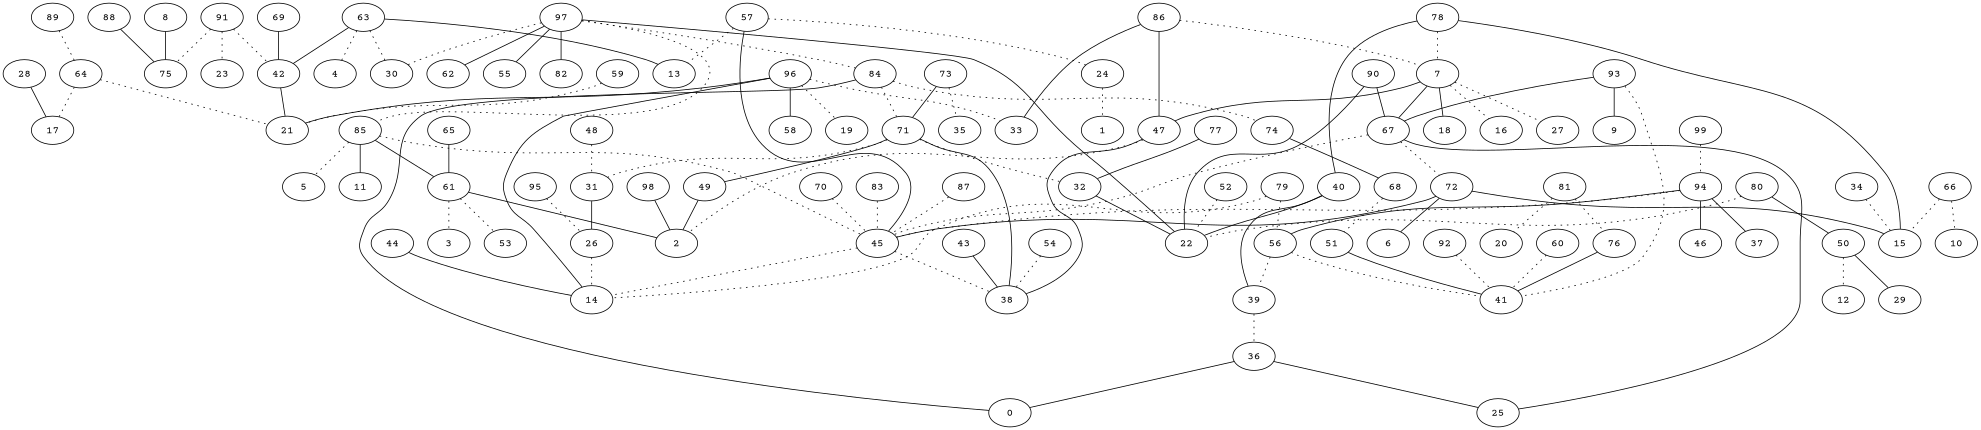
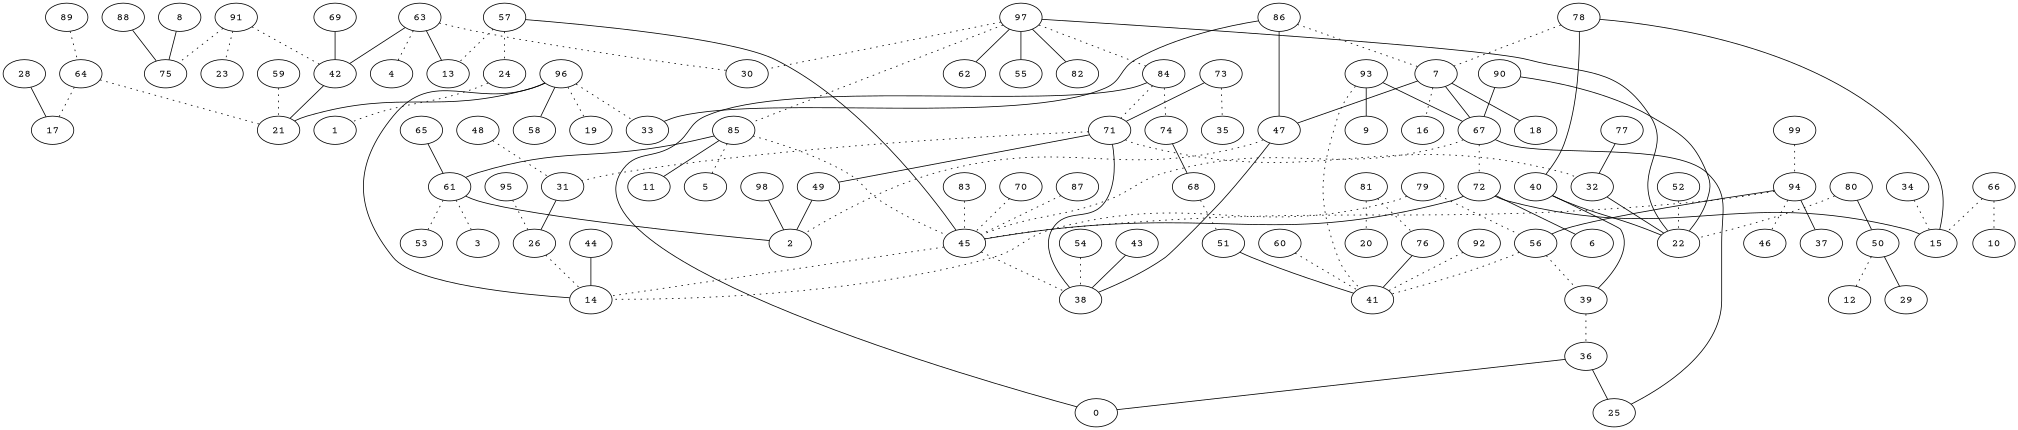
(1558, 130) -> none
(1700, 215) -> (1776, 222)
